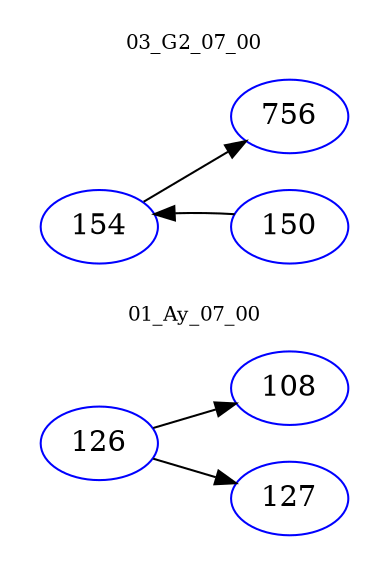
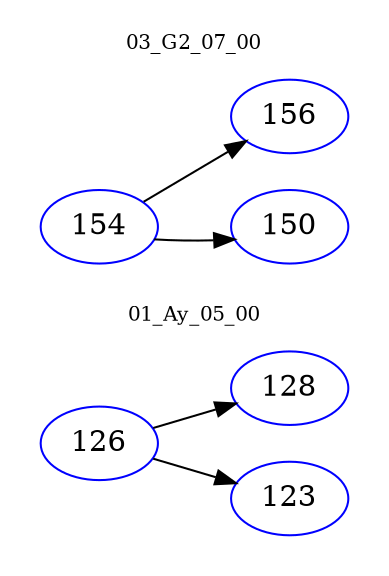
(290, 116) -> (290, 116)
(205, 213) -> (184, 240)
(194, 316) -> (194, 316)
(290, 388) -> (290, 388)
(290, 499) -> (290, 499)
